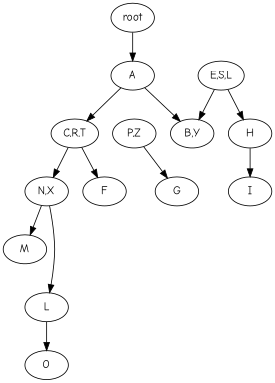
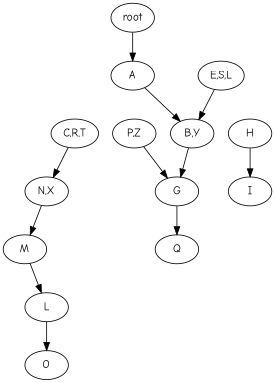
(107, 101) -> none
(234, 101) -> none
none -> (186, 159)
(105, 191) -> none
(55, 245) -> (34, 274)
none -> (177, 249)
